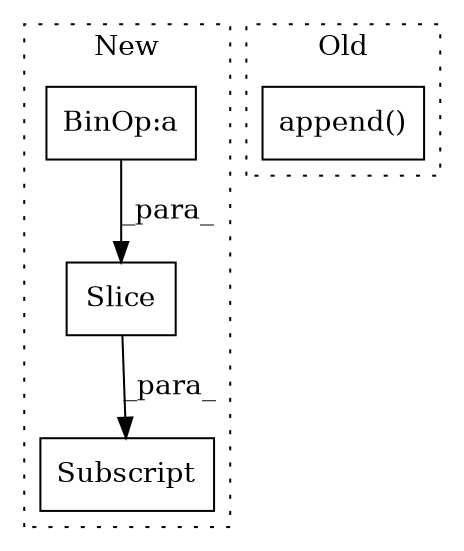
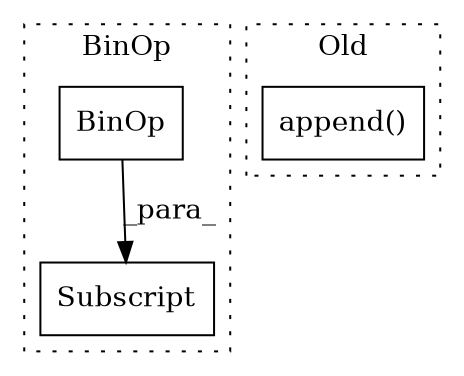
(127, 47) -> (127, 47)
(121, 123) -> none
(121, 299) -> (121, 123)
